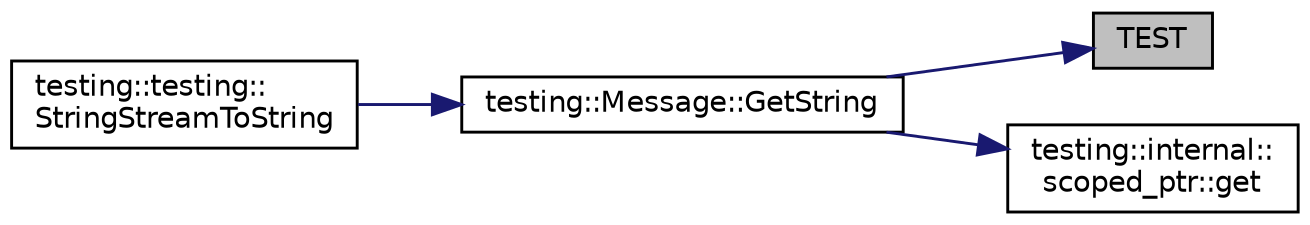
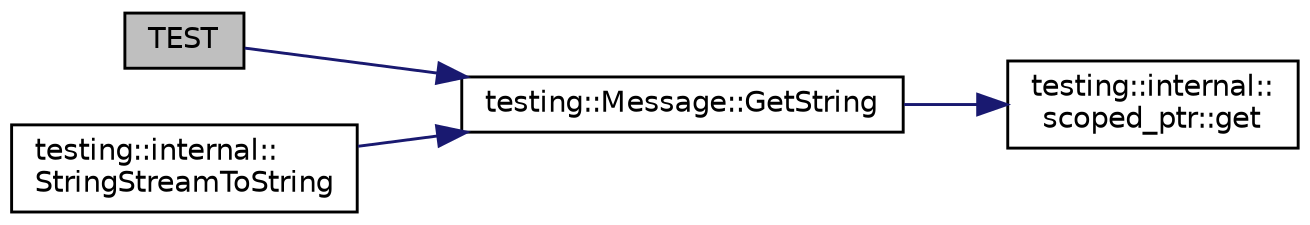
(975, 65) -> (341, 61)
(184, 105) -> (184, 168)
